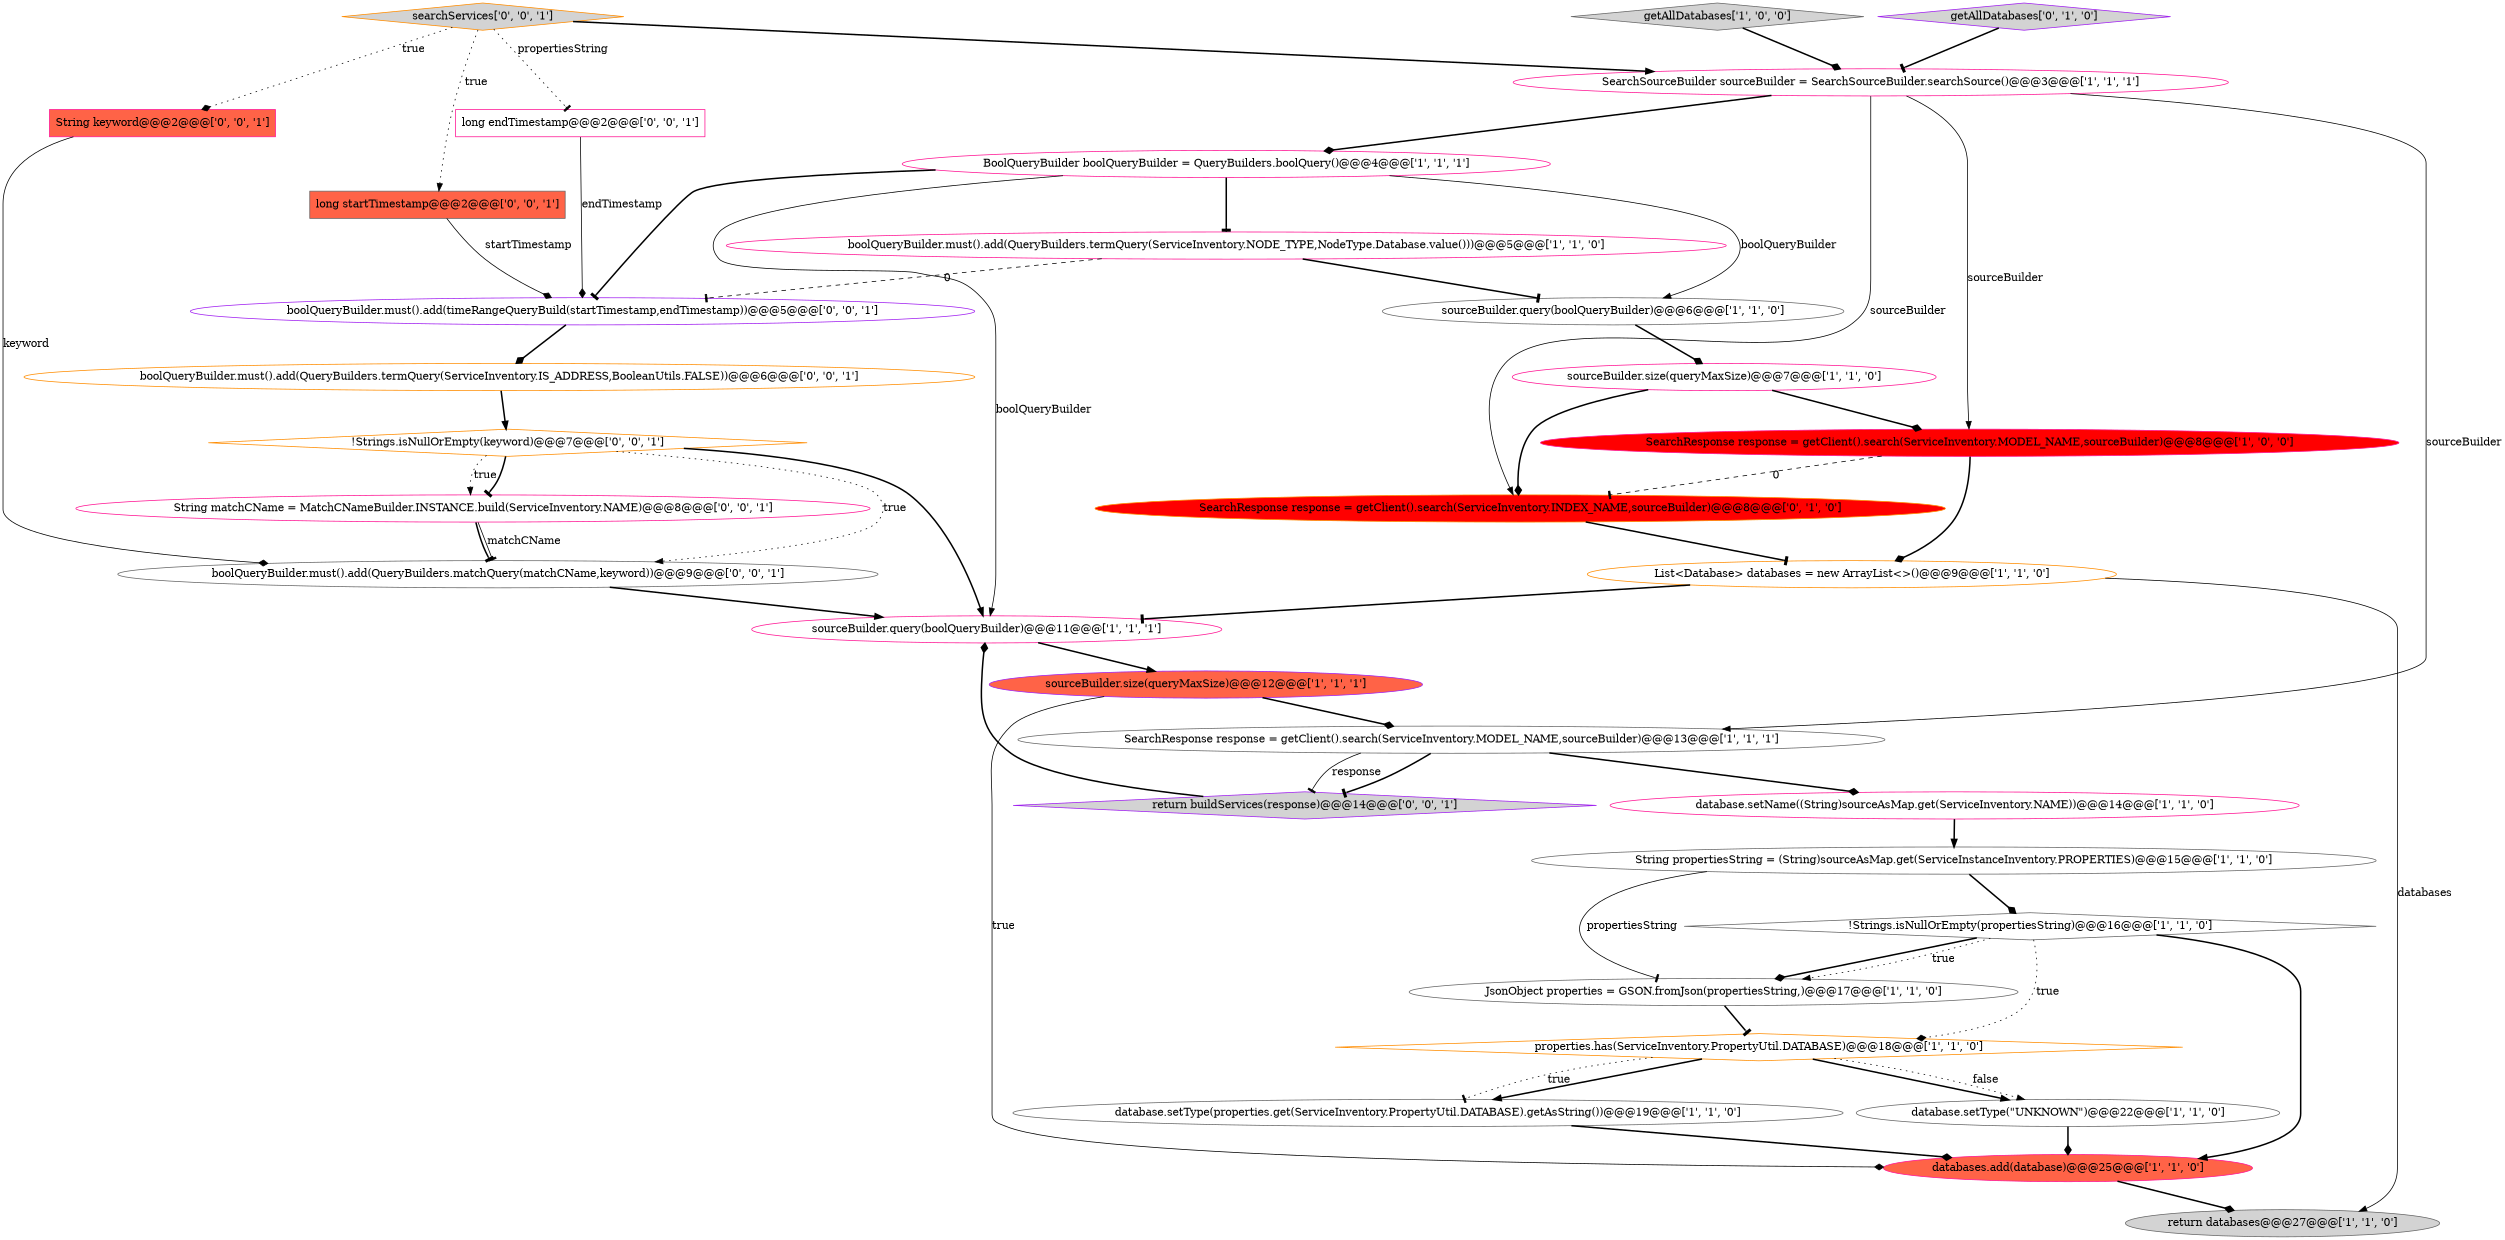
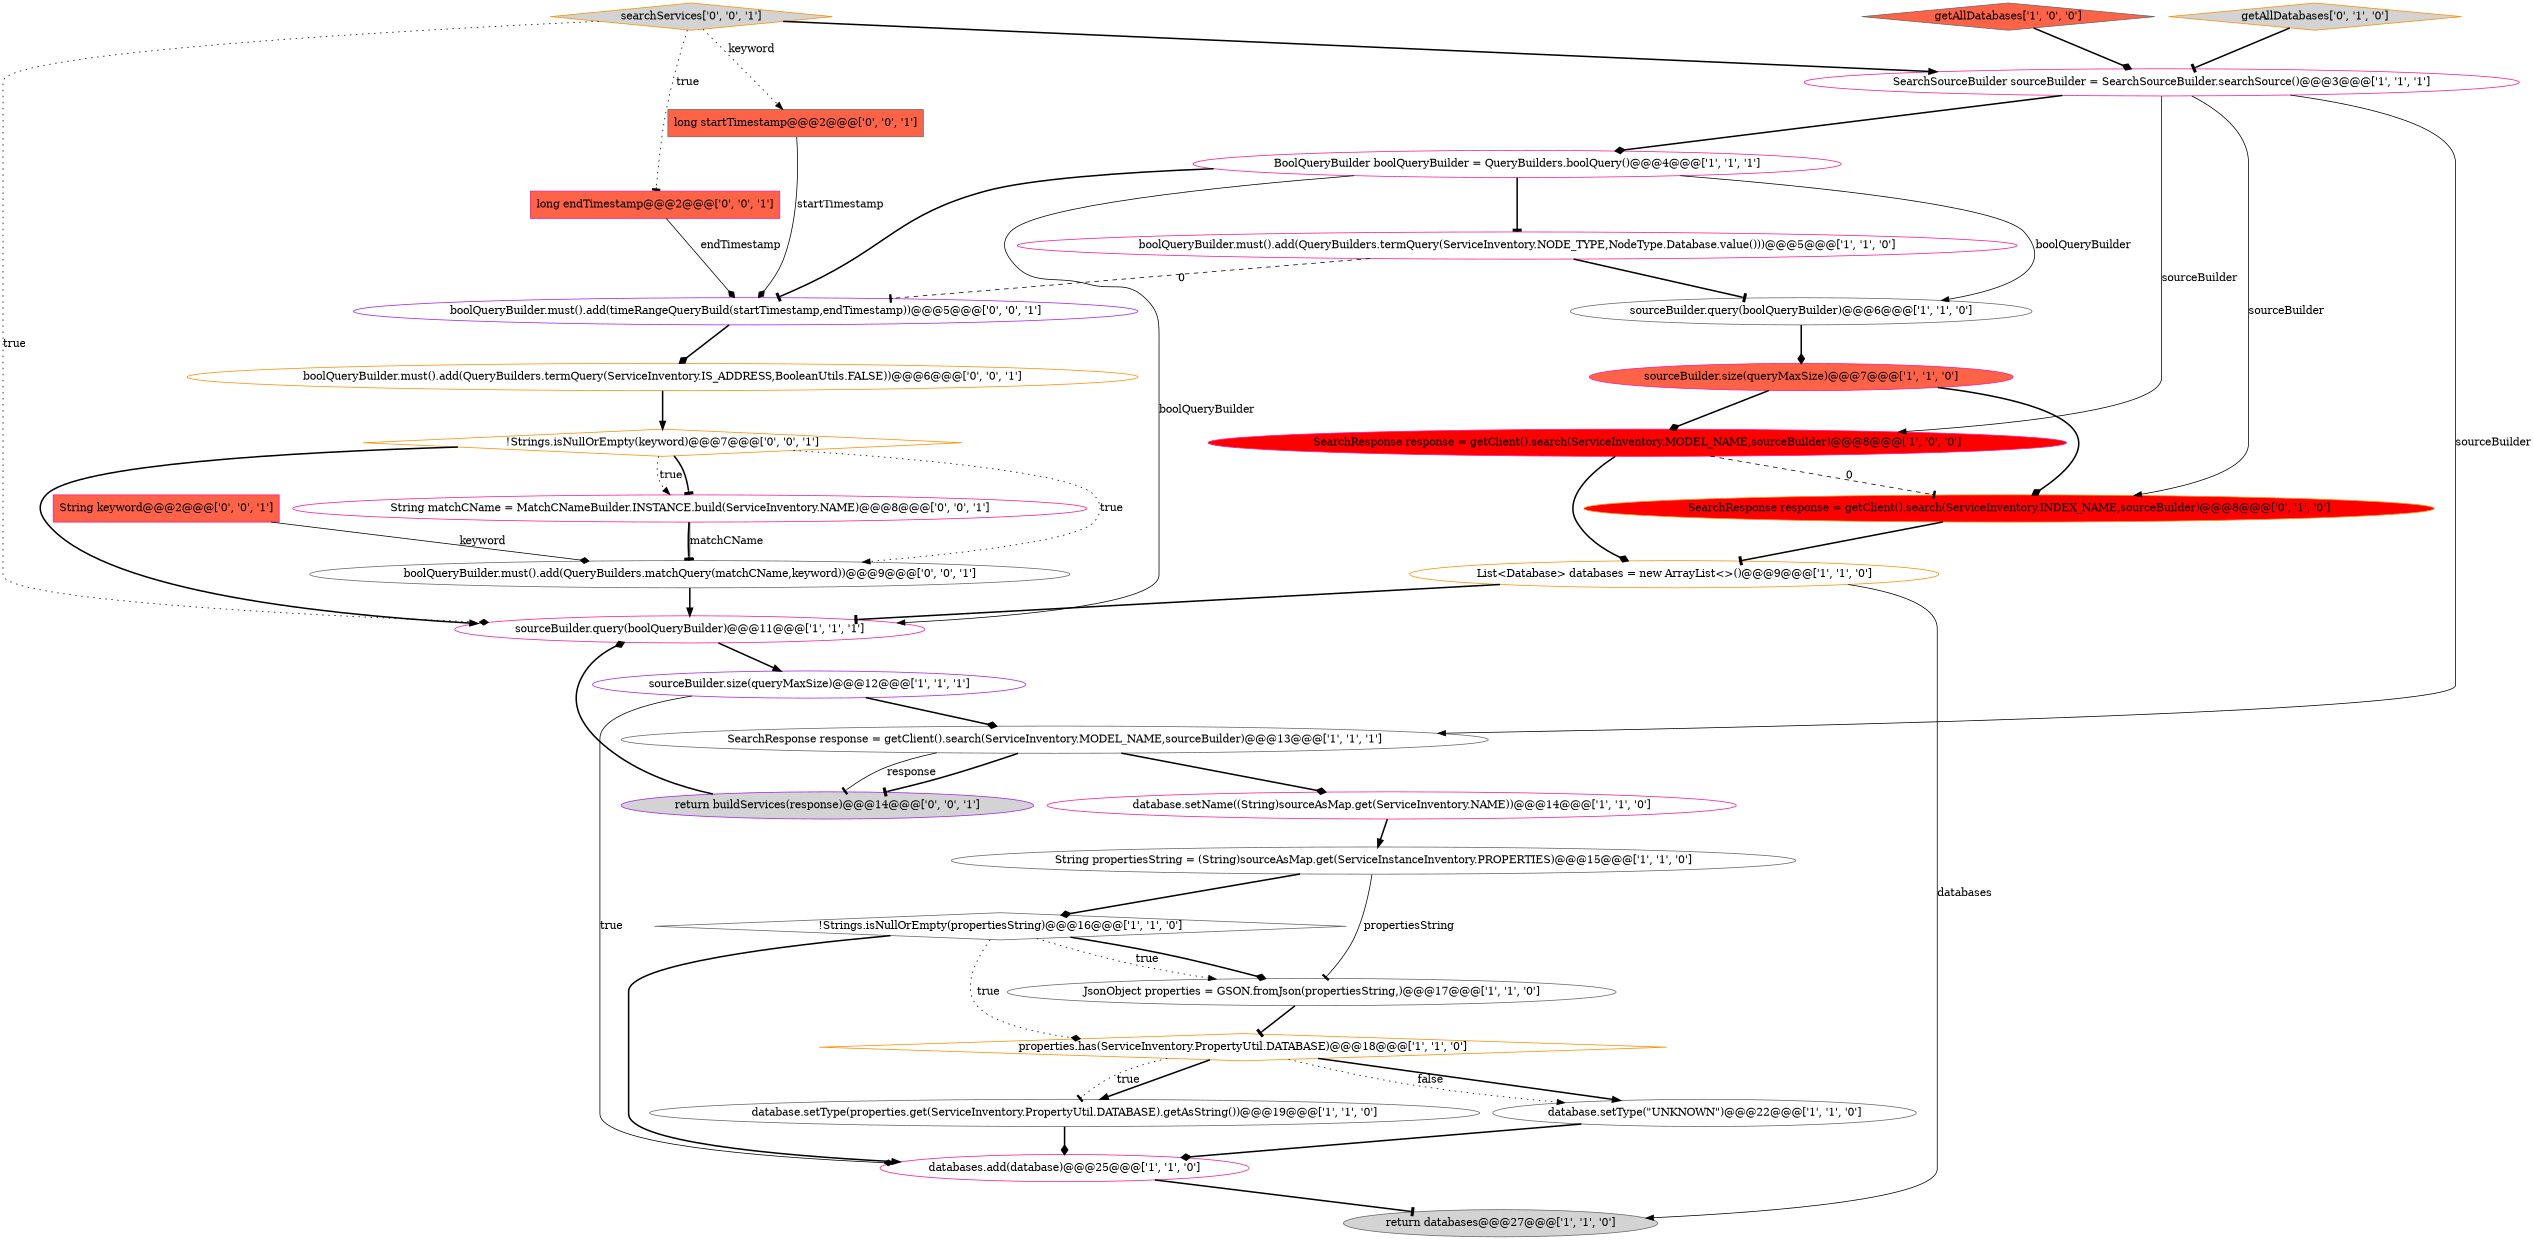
(1717, 17) -> (2008, 17)
(2024, 17) -> (2315, 17)
(563, 49) -> (688, 82)
(331, 67) -> (3, 268)
(476, 82) -> (751, 49)
(580, 123) -> (655, 205)
(1724, 377) -> (1801, 377)
(1206, 685) -> (809, 685)
(1305, 805) -> (827, 805)
(2068, 1168) -> (1065, 1168)
(2171, 1195) -> (1283, 1196)
